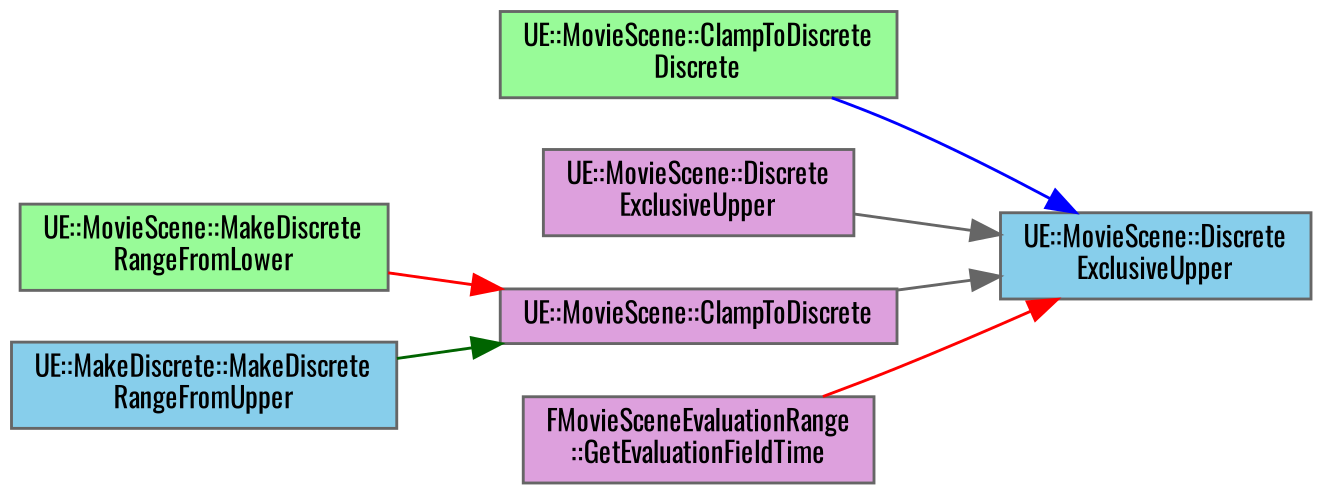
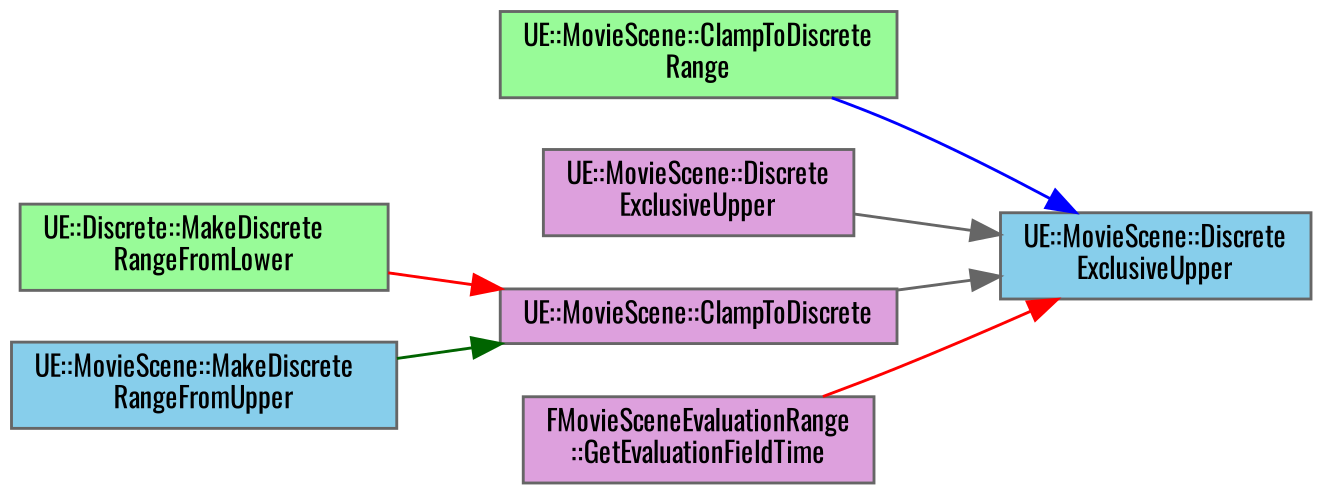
(699, 55) -> (699, 55)
(204, 247) -> (204, 247)
(204, 385) -> (204, 385)
